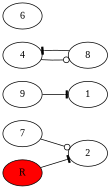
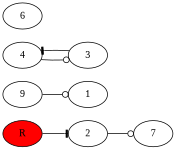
(88, 55) -> (88, 55)
(53, 94) -> (52, 94)
(52, 143) -> (118, 134)
